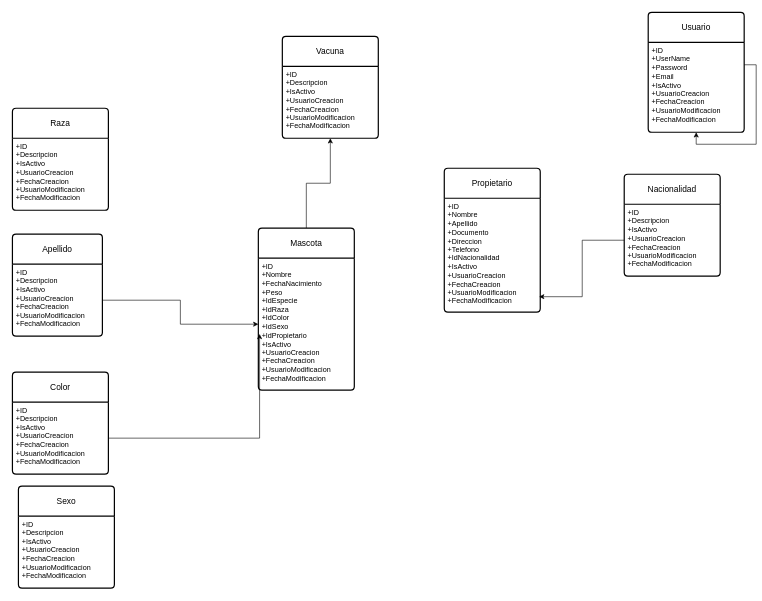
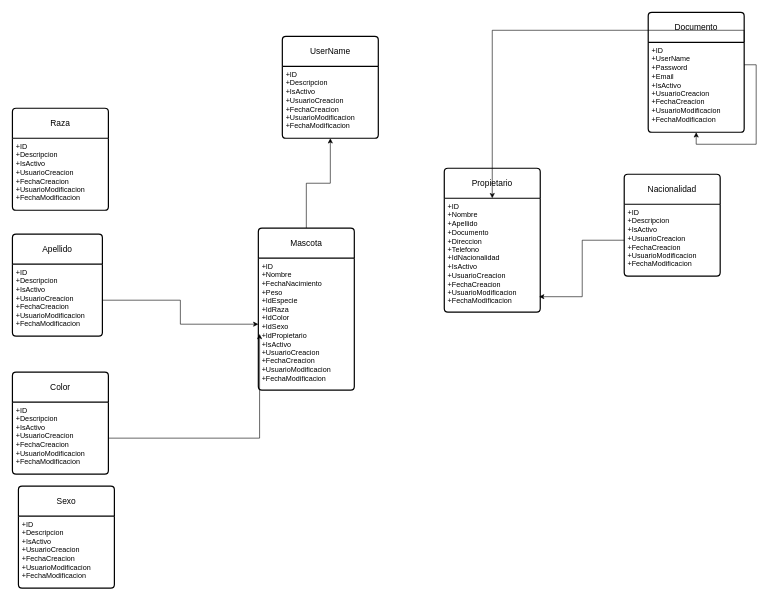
(696, 27) -> (696, 27)
none -> (710, 30)
(330, 51) -> (330, 51)
